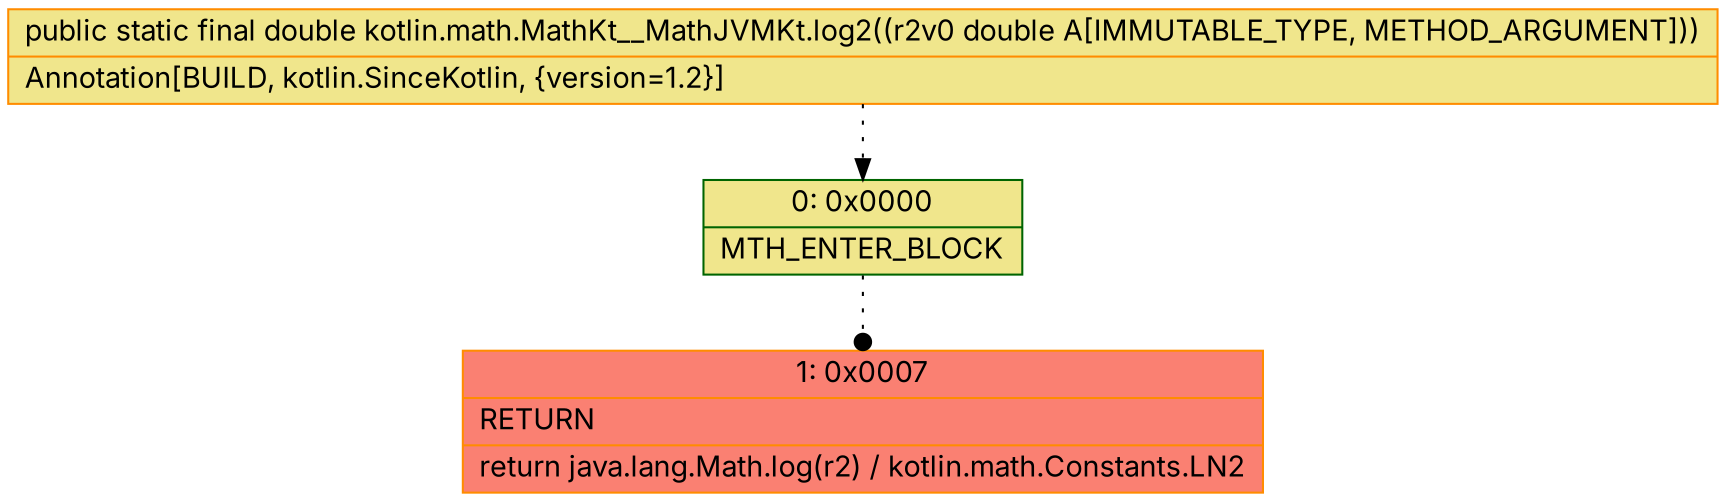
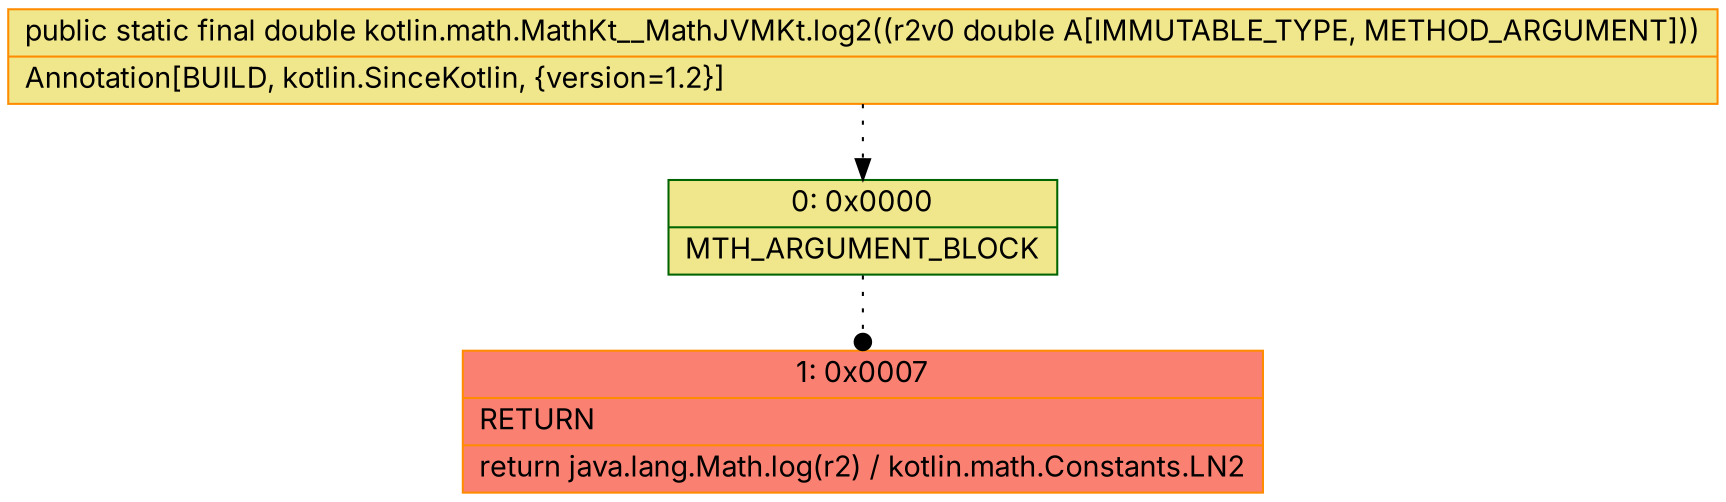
(863, 250) -> (863, 250)
